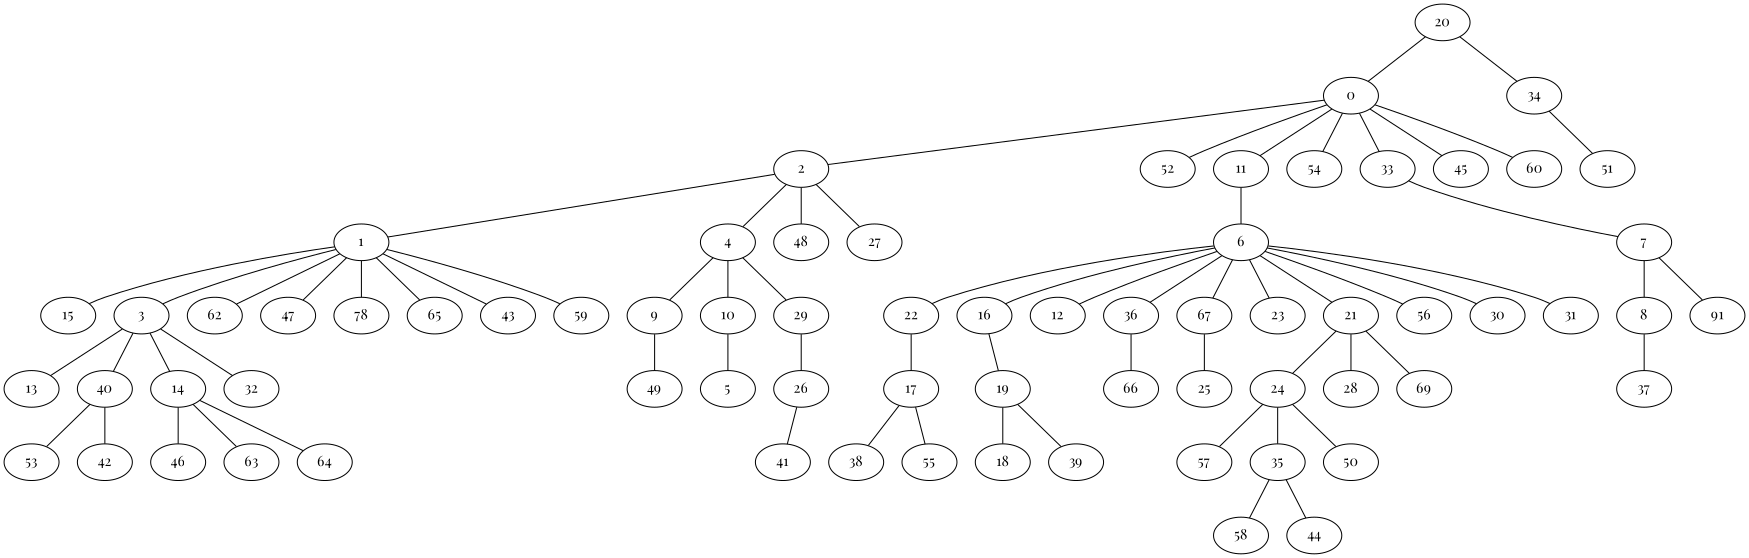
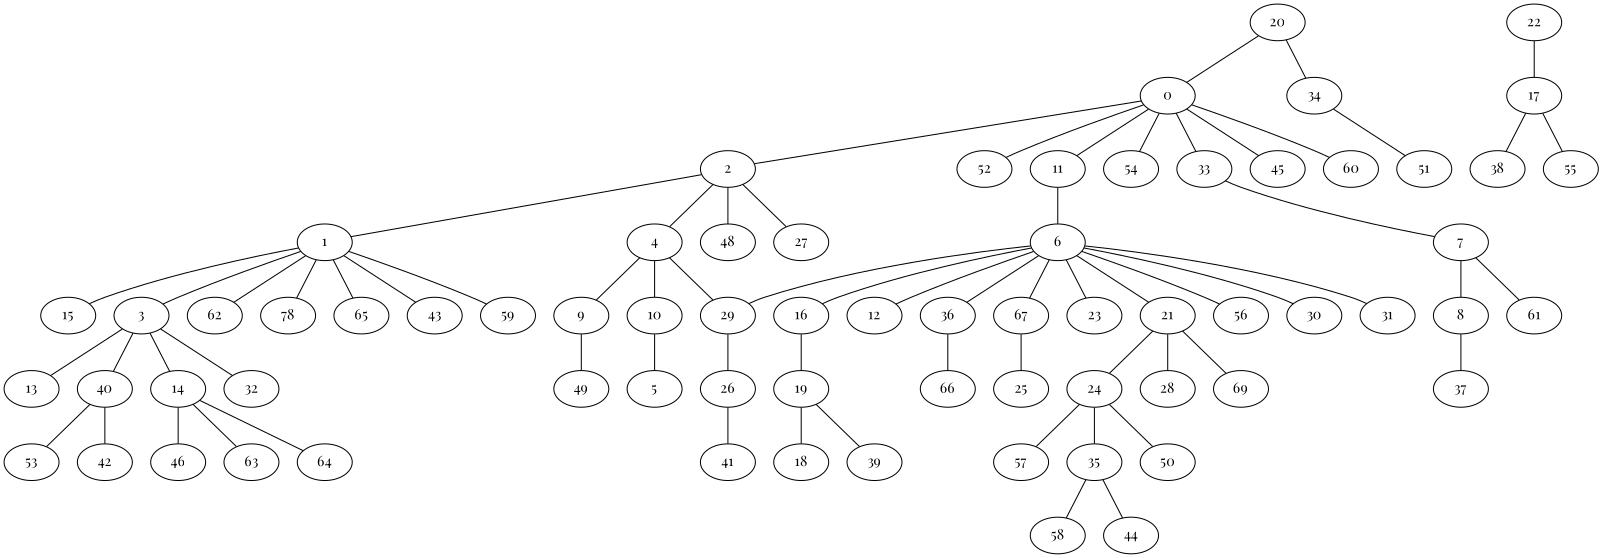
(1071, 267) -> (888, 267)
(288, 316) -> none
(1717, 316) -> (1534, 316)
